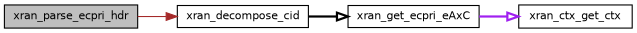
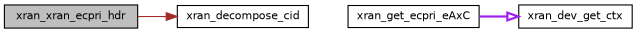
(71, 17) -> (71, 17)
(323, 17) -> none
(575, 17) -> (575, 17)
